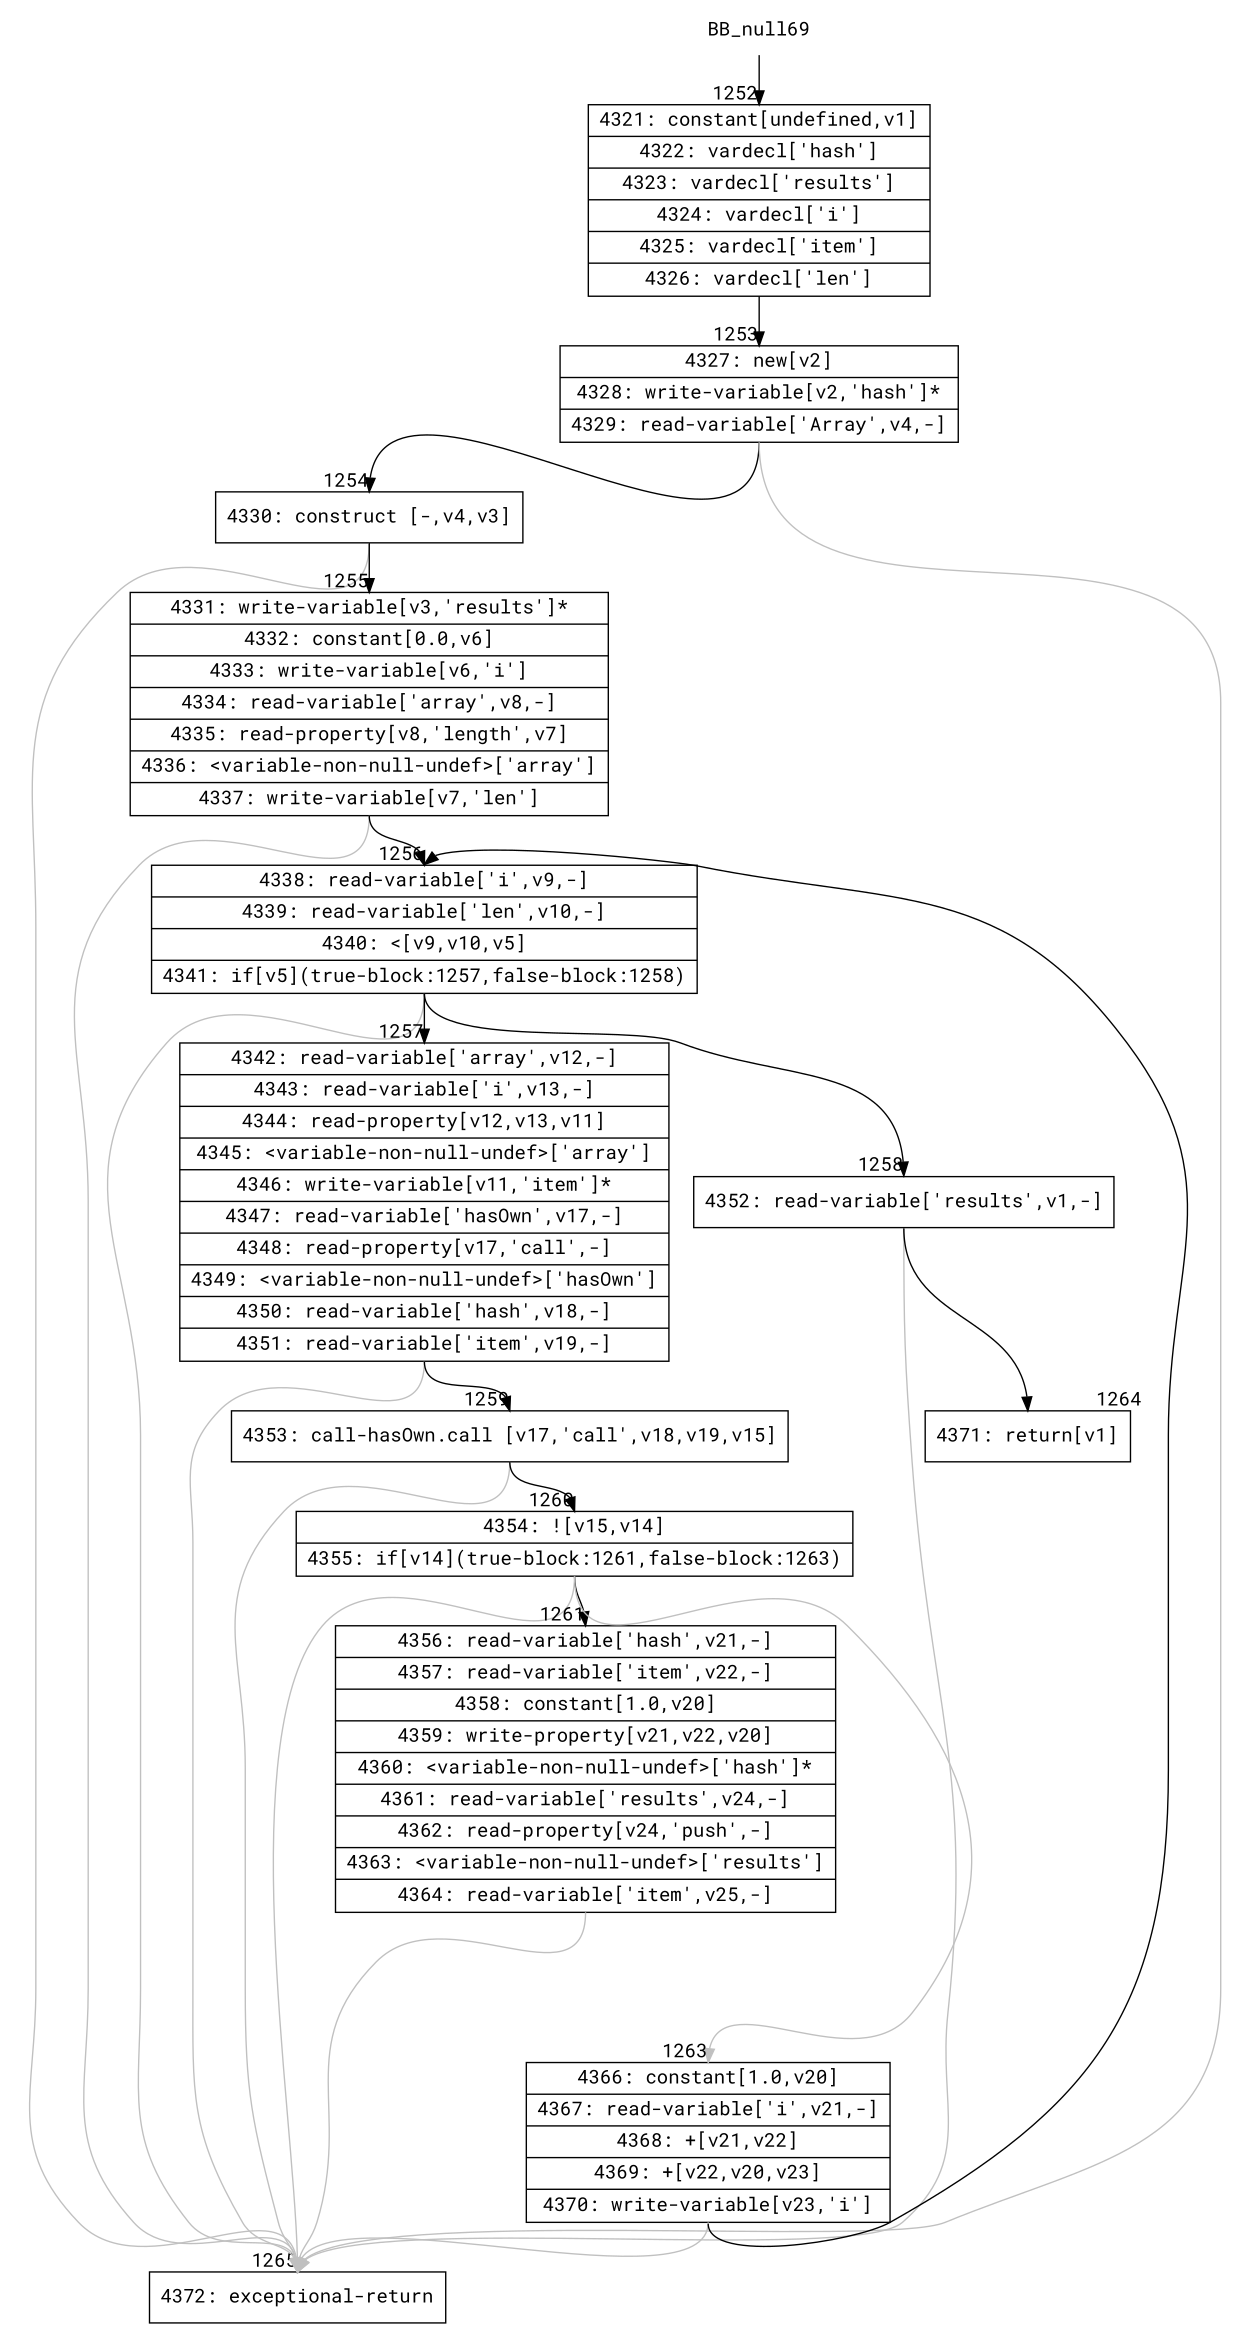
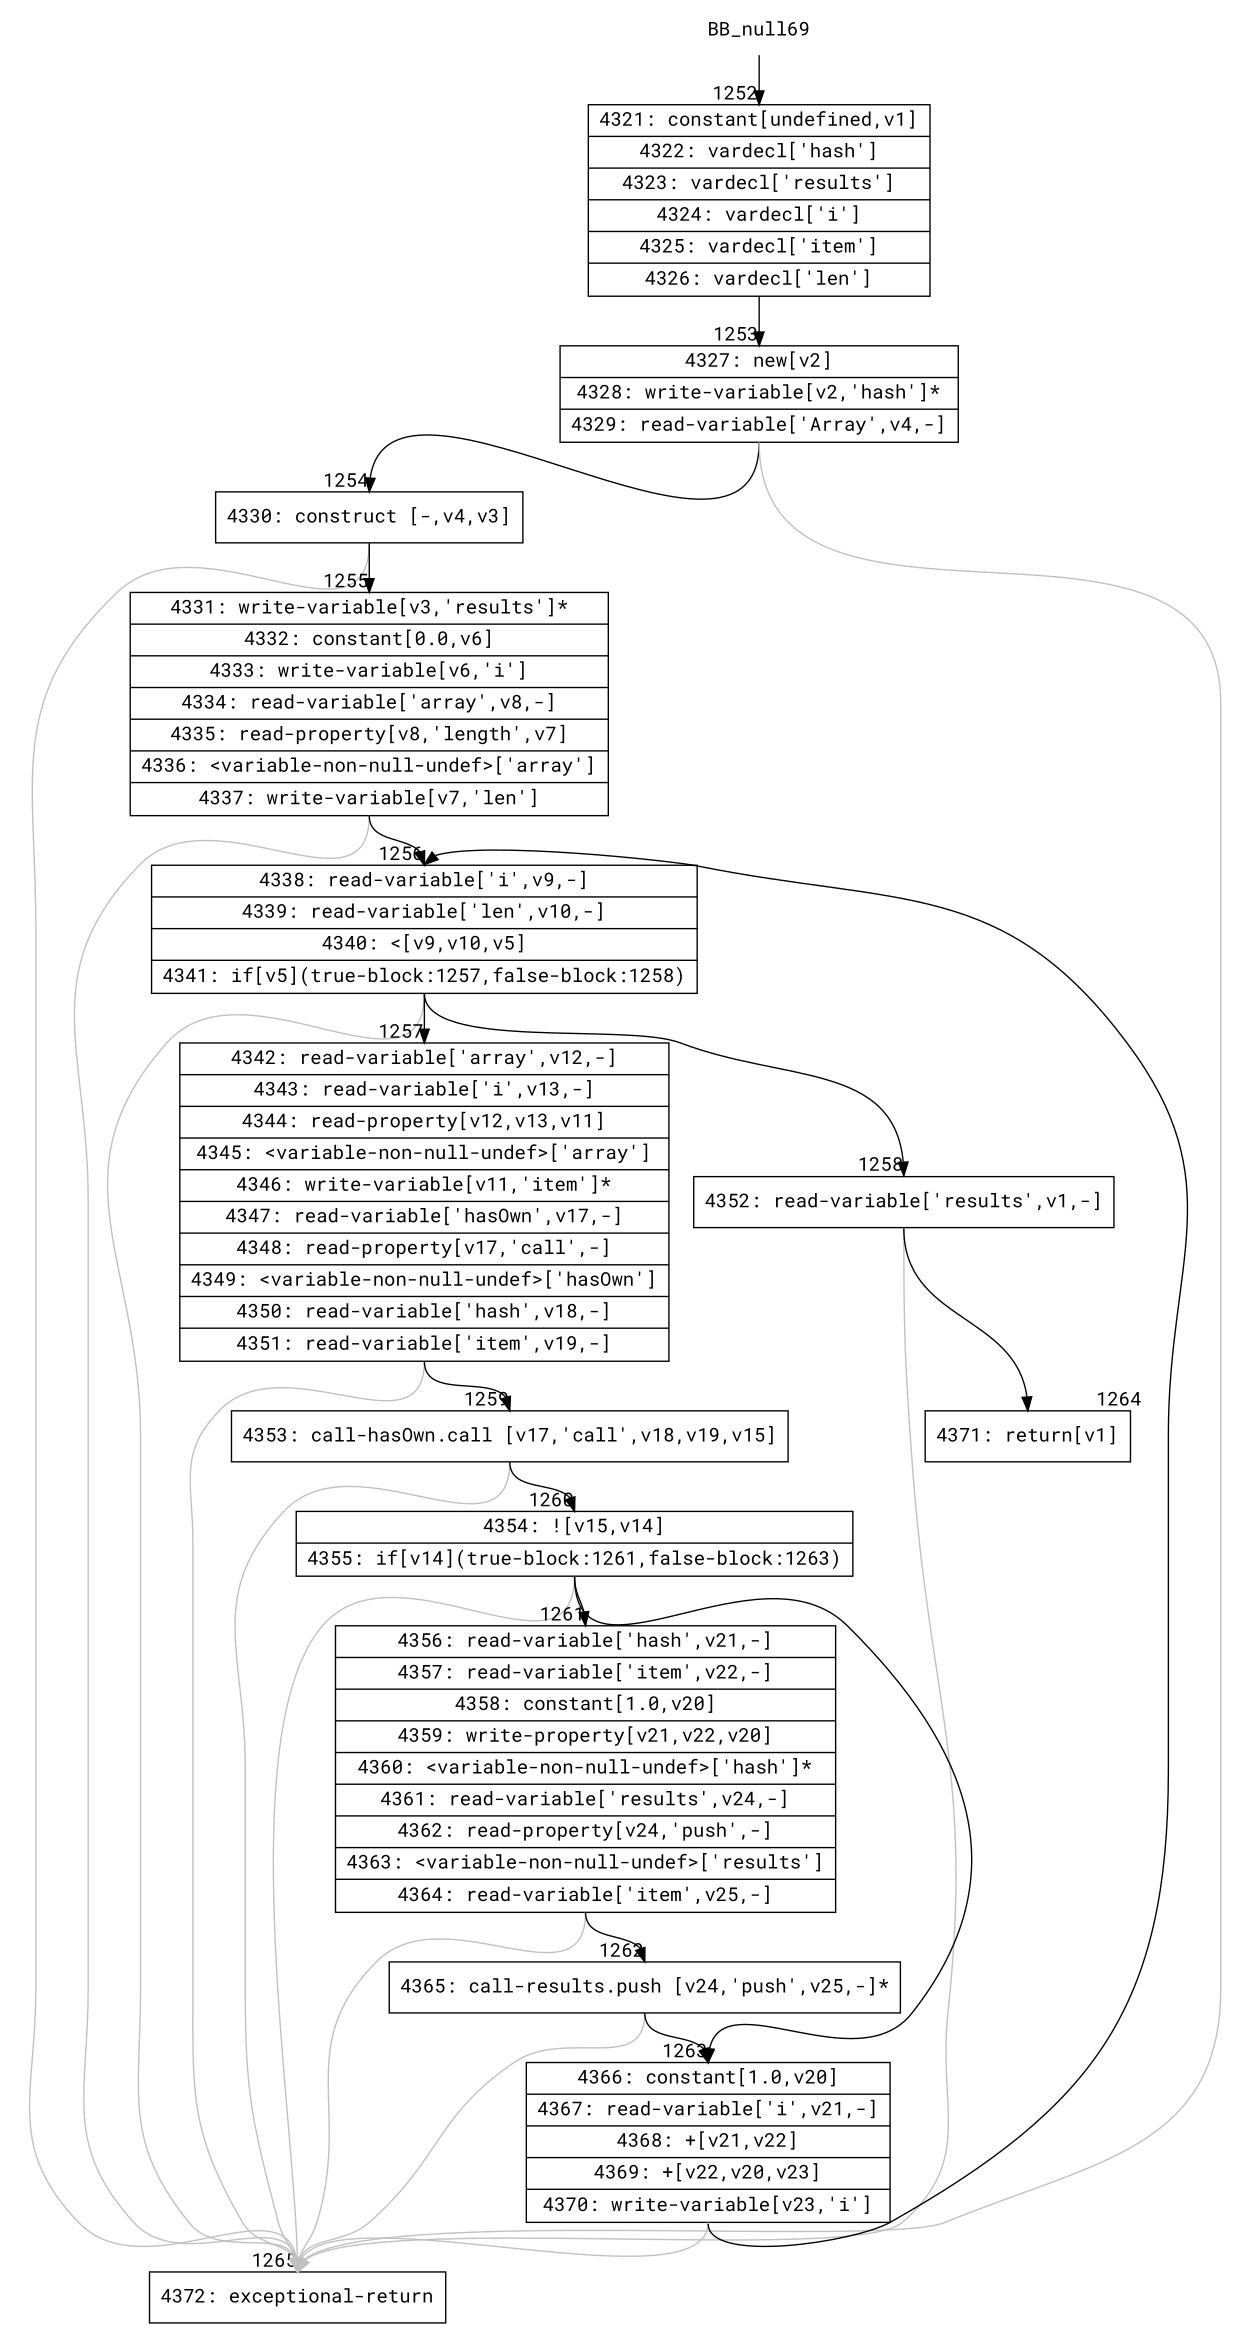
(939, 1744) -> (939, 1744)
none -> (645, 1987)
